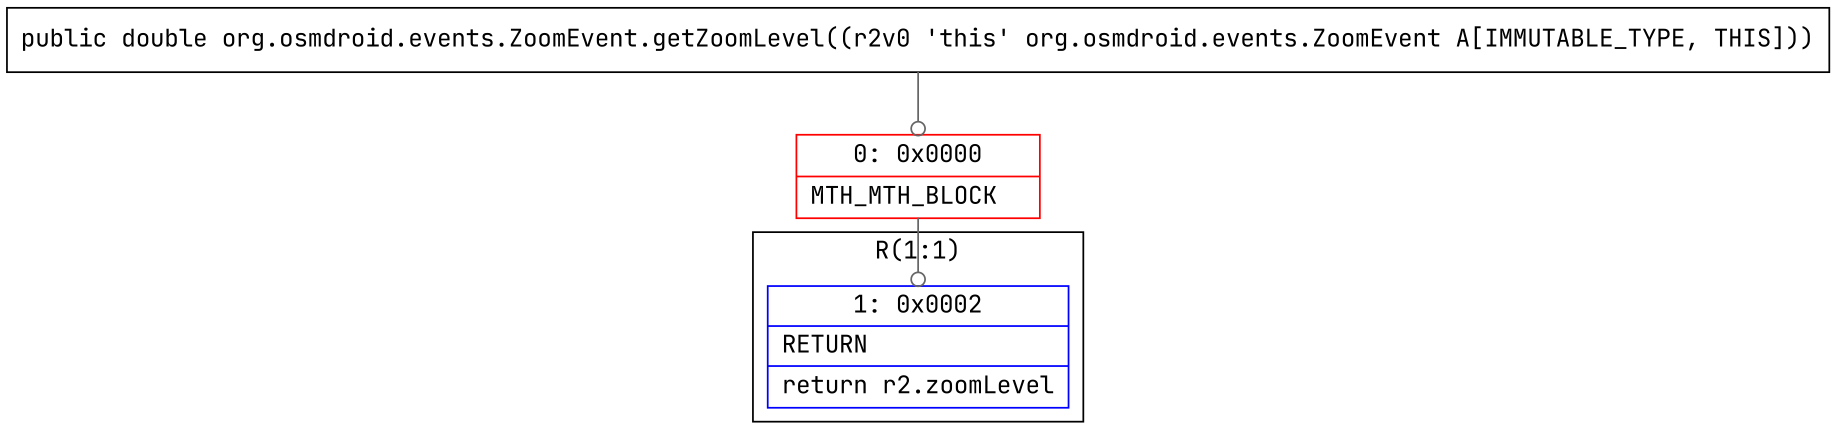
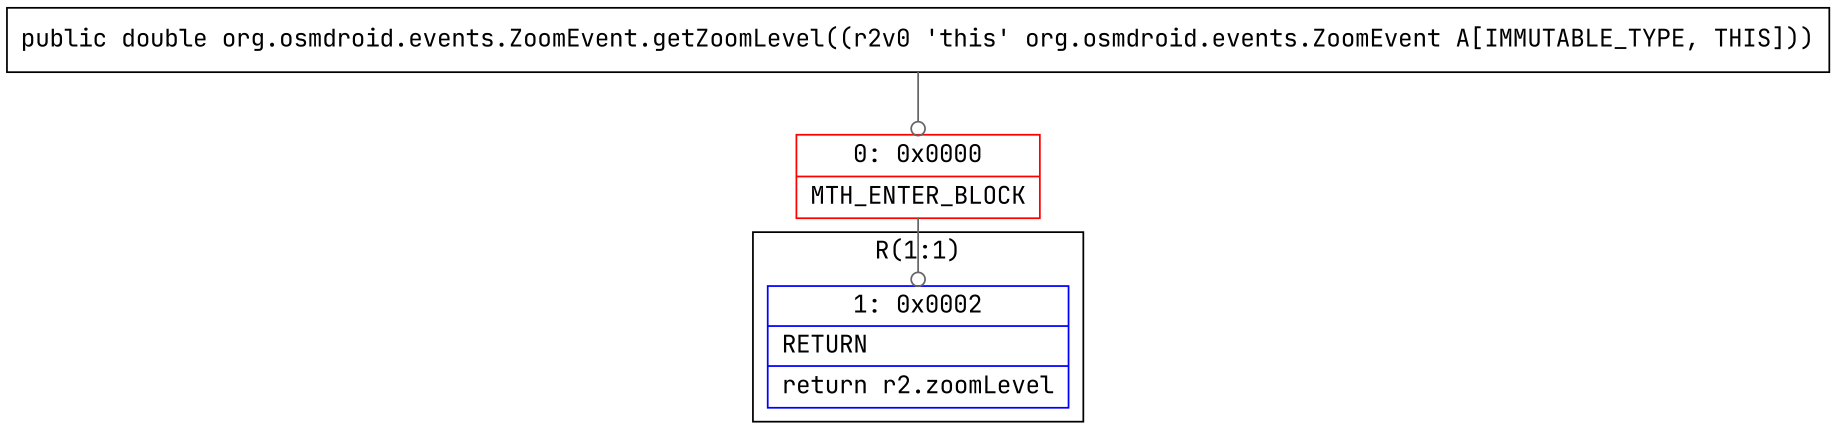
(904, 196) -> (918, 196)
